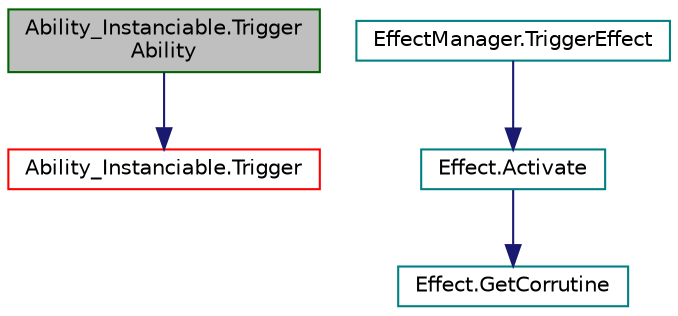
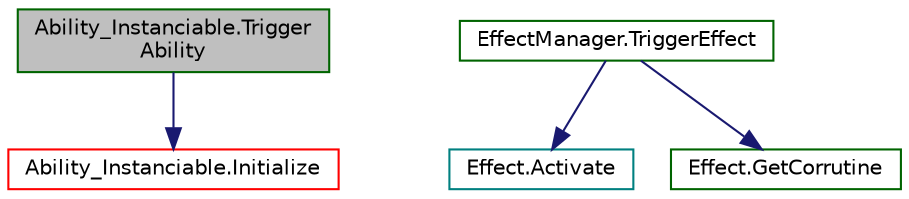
(513, 41) -> (617, 41)
(164, 169) -> (173, 169)
(513, 217) -> (693, 99)
(513, 286) -> (786, 169)
